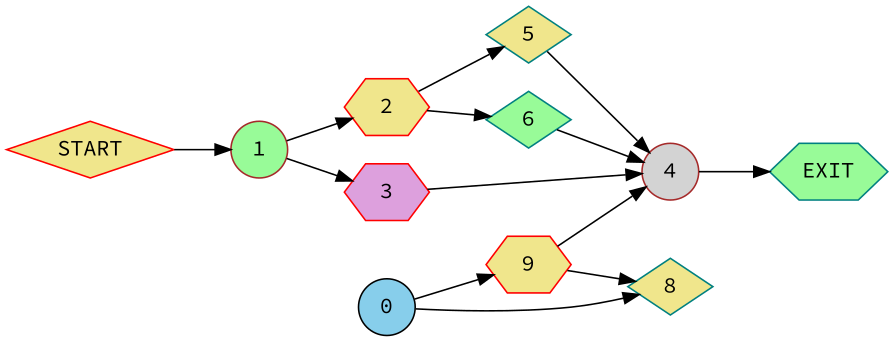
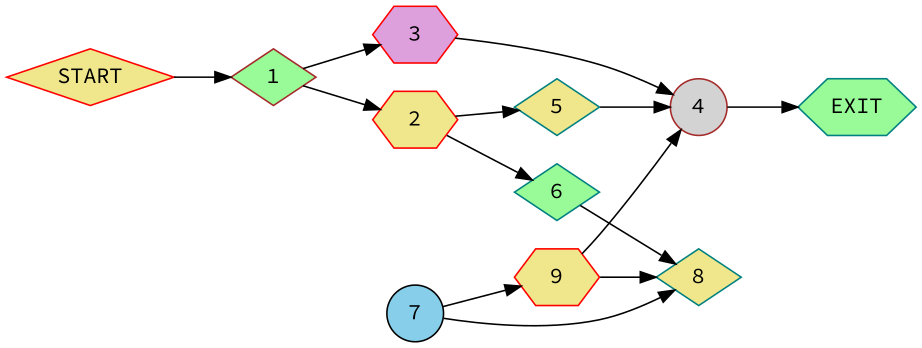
(593, 143) -> (621, 230)
(259, 150) -> (273, 77)
(387, 307) -> (415, 313)
